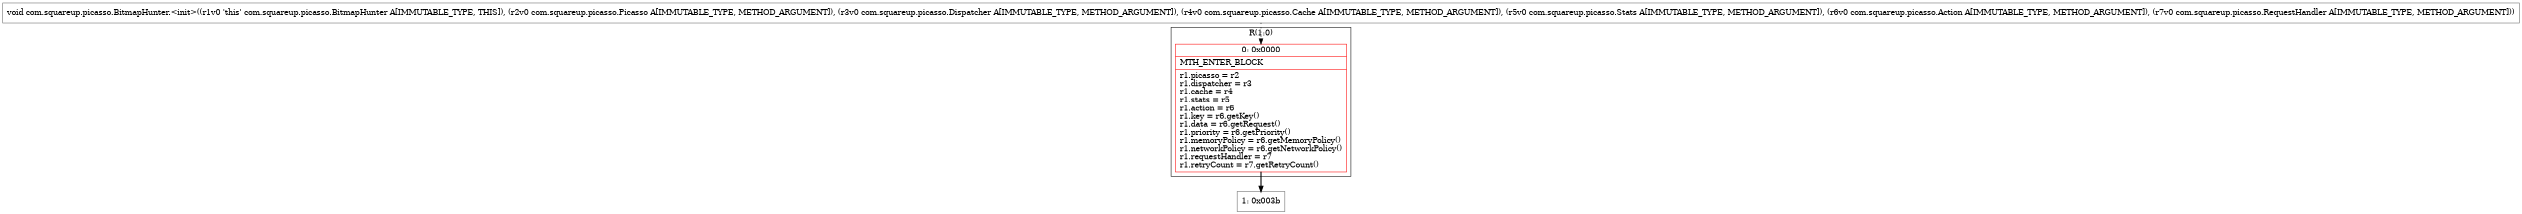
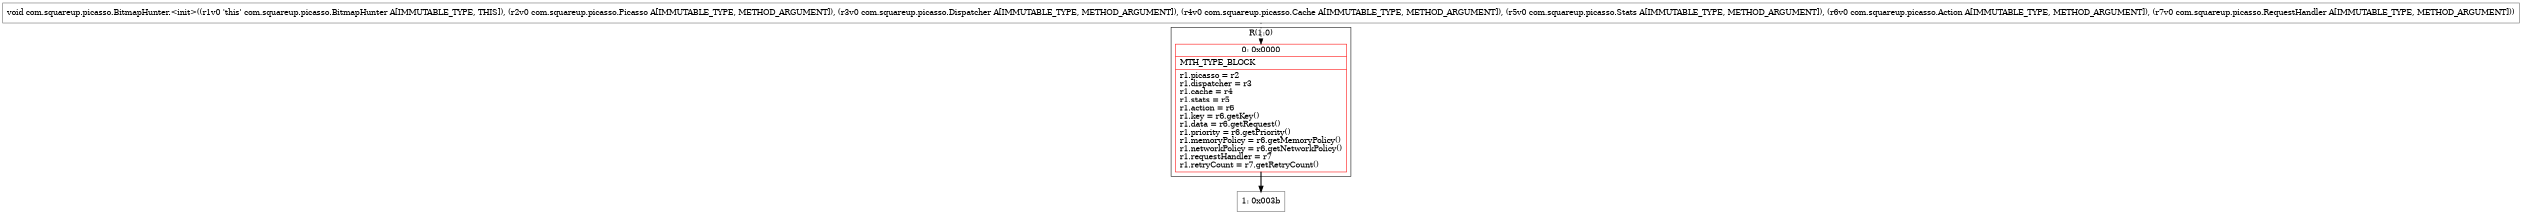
(1221, 63) -> (1217, 63)
